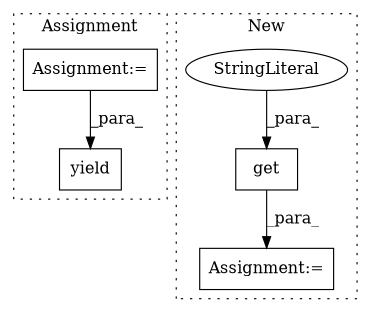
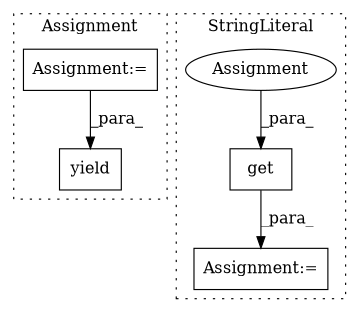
(267, 27) -> (261, 27)
(267, 70) -> (261, 70)
